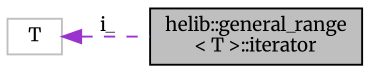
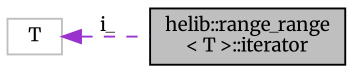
(256, 37) -> (248, 37)
